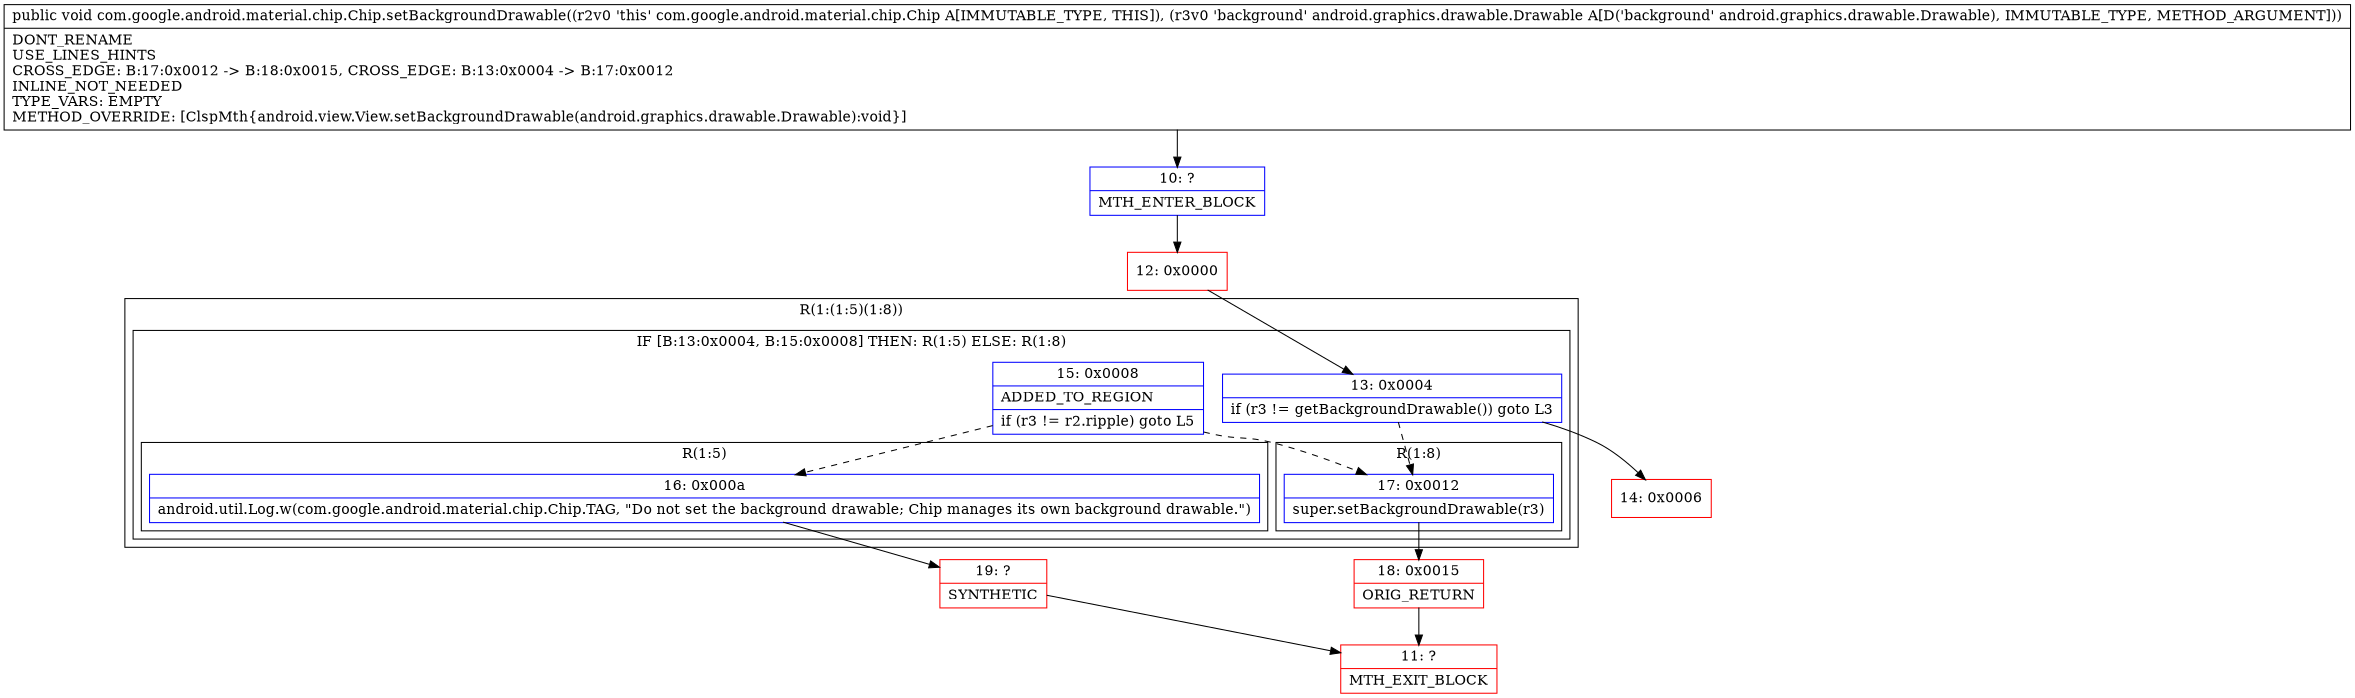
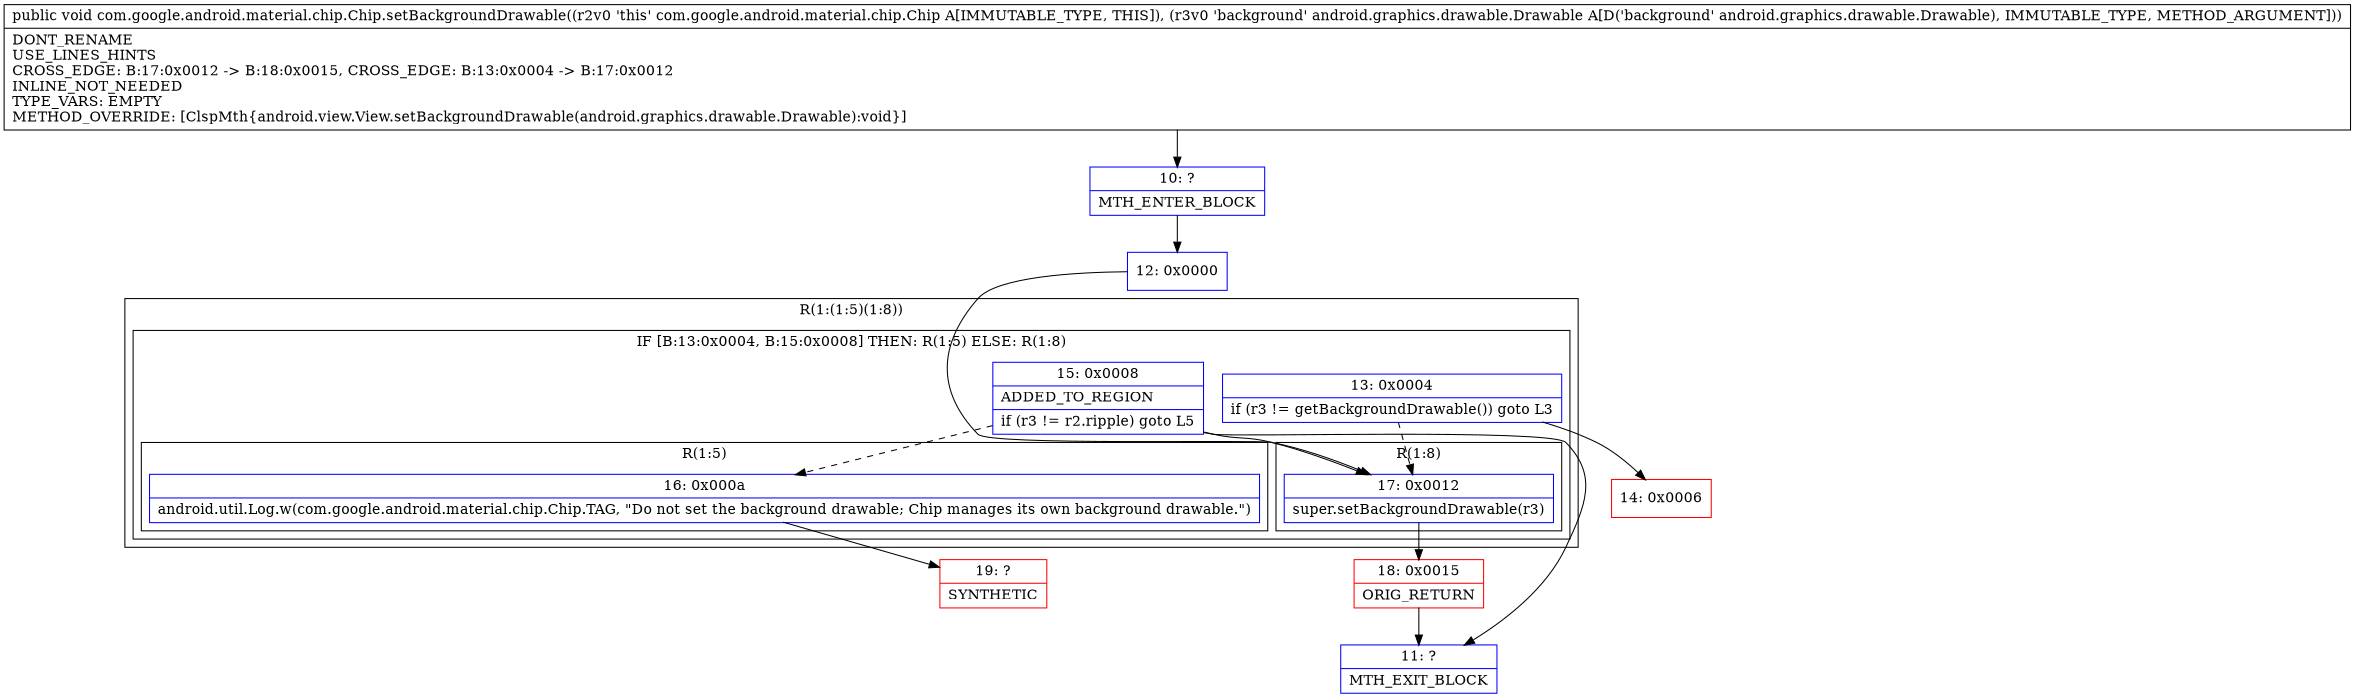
(1177, 271) -> (1177, 271)
(1266, 324) -> (984, 436)
(1297, 450) -> (1282, 445)
(1189, 623) -> (1508, 436)
(1419, 669) -> (1419, 669)
